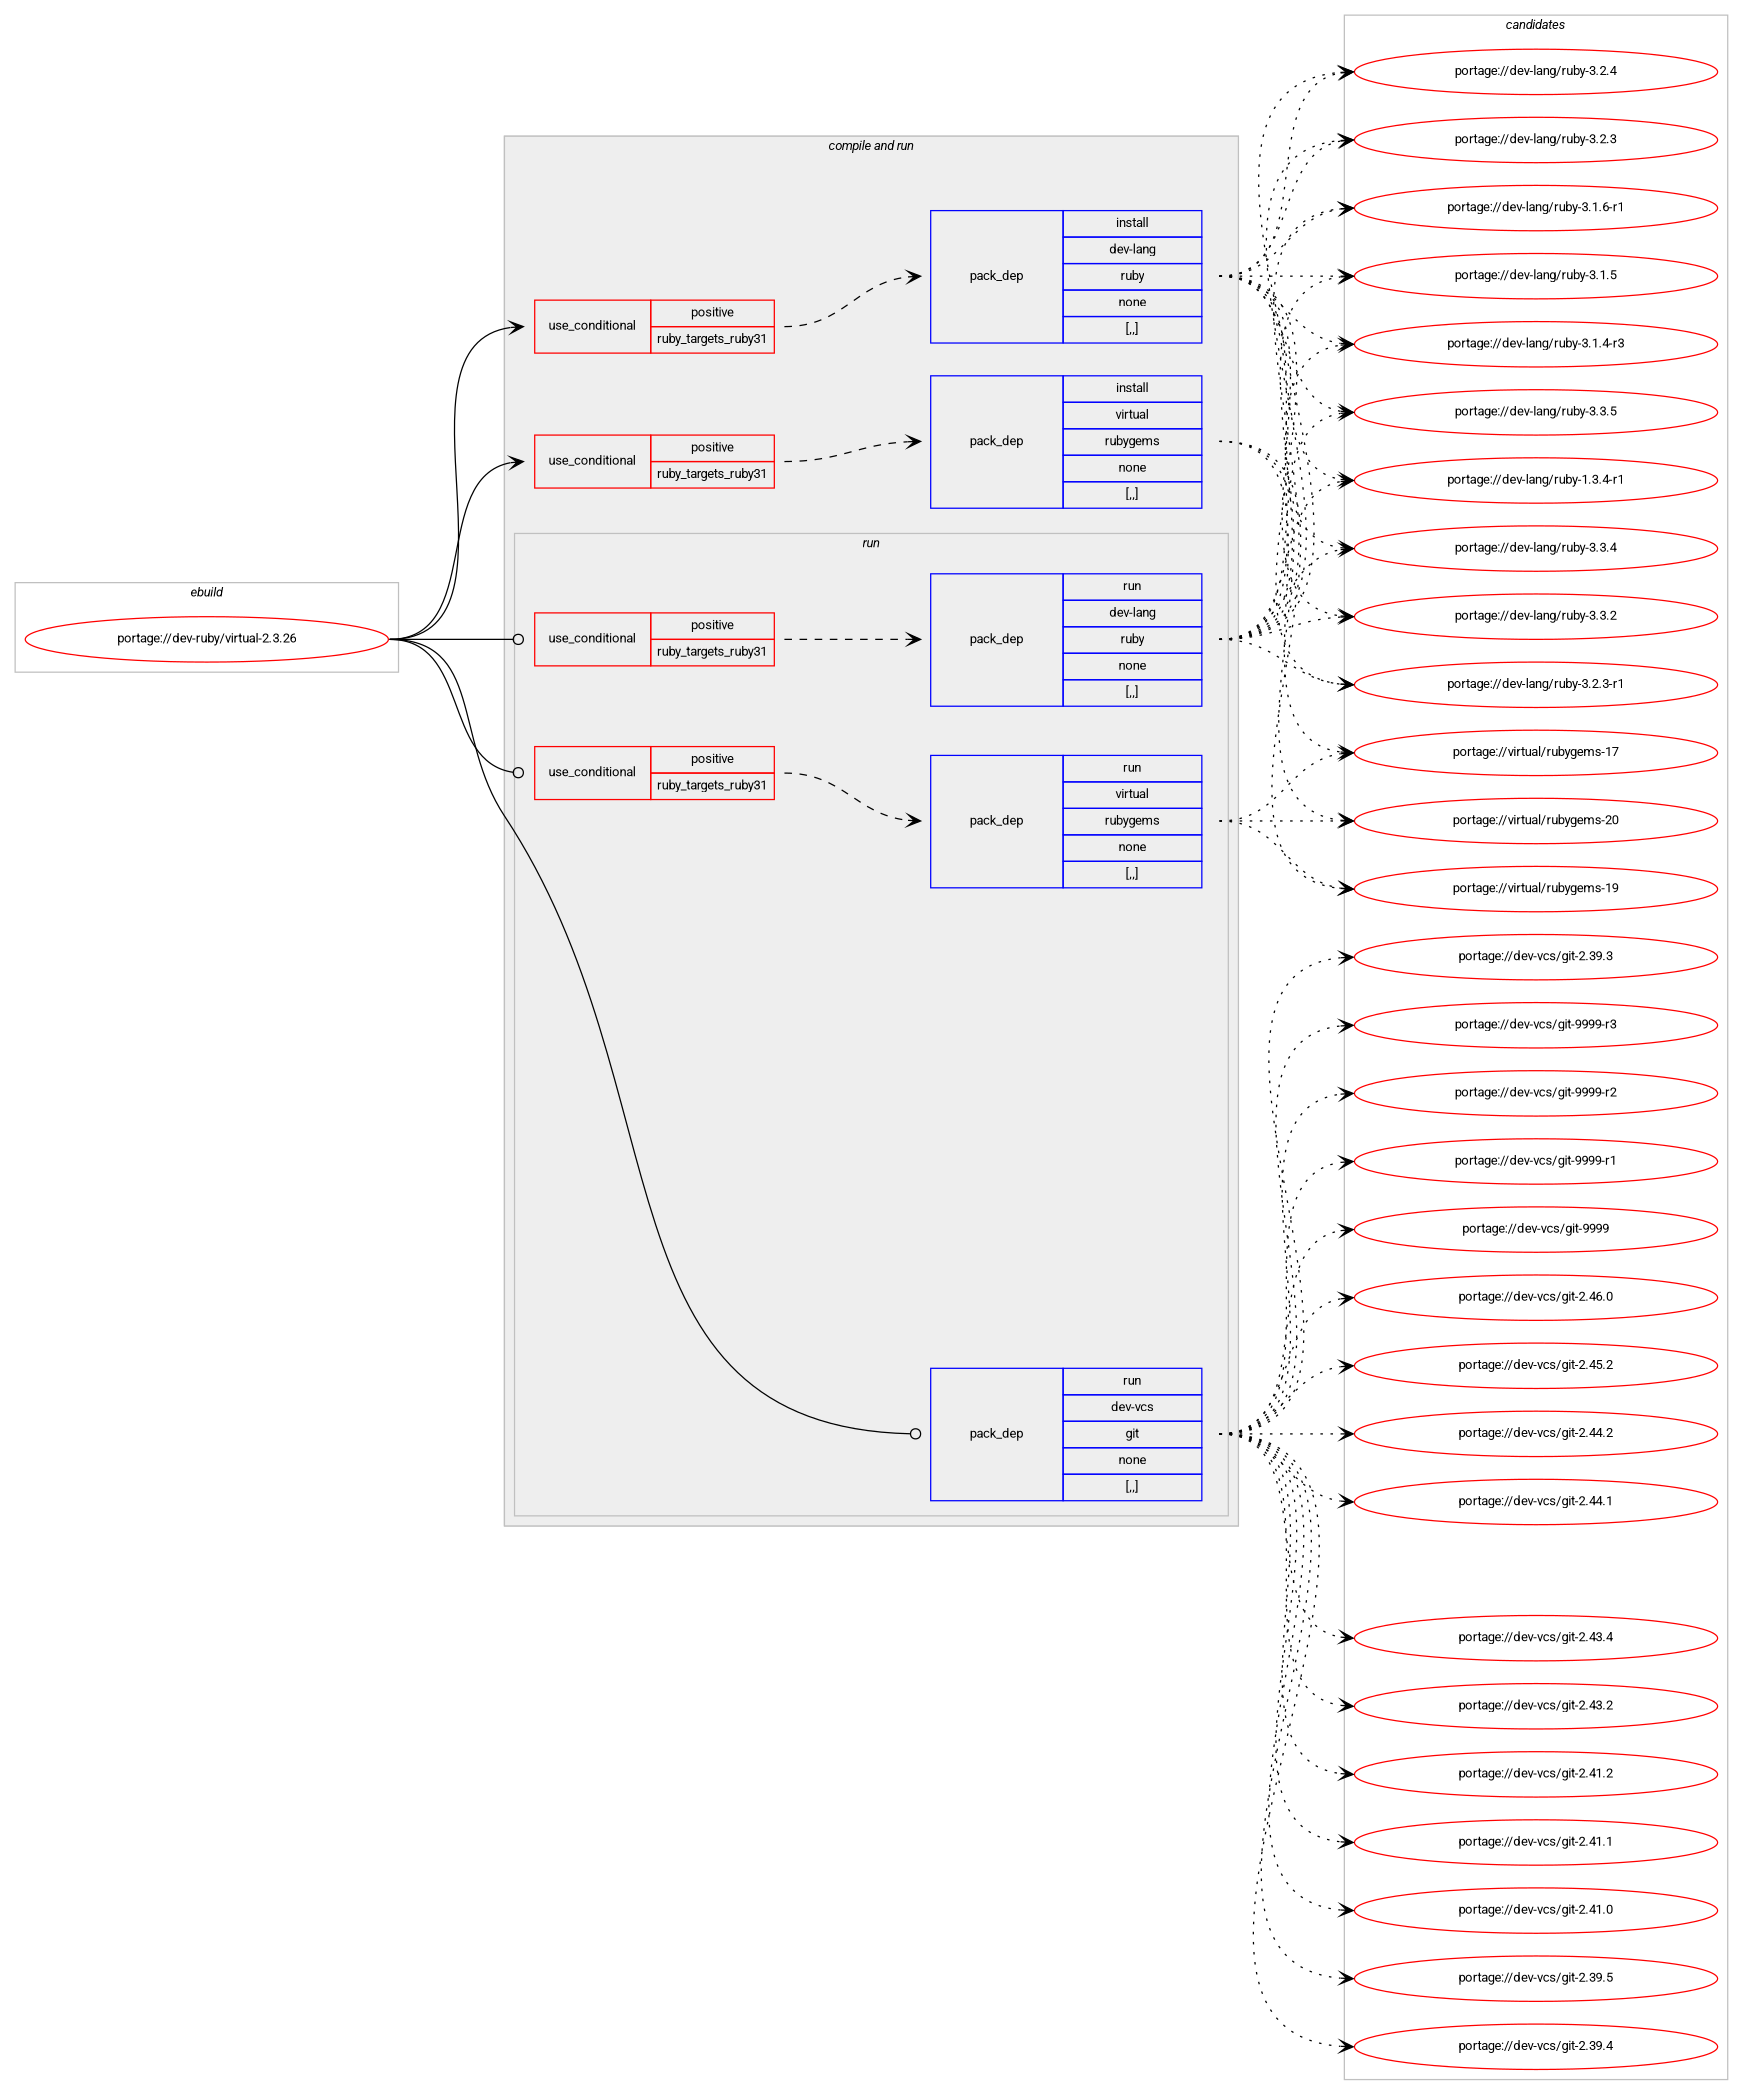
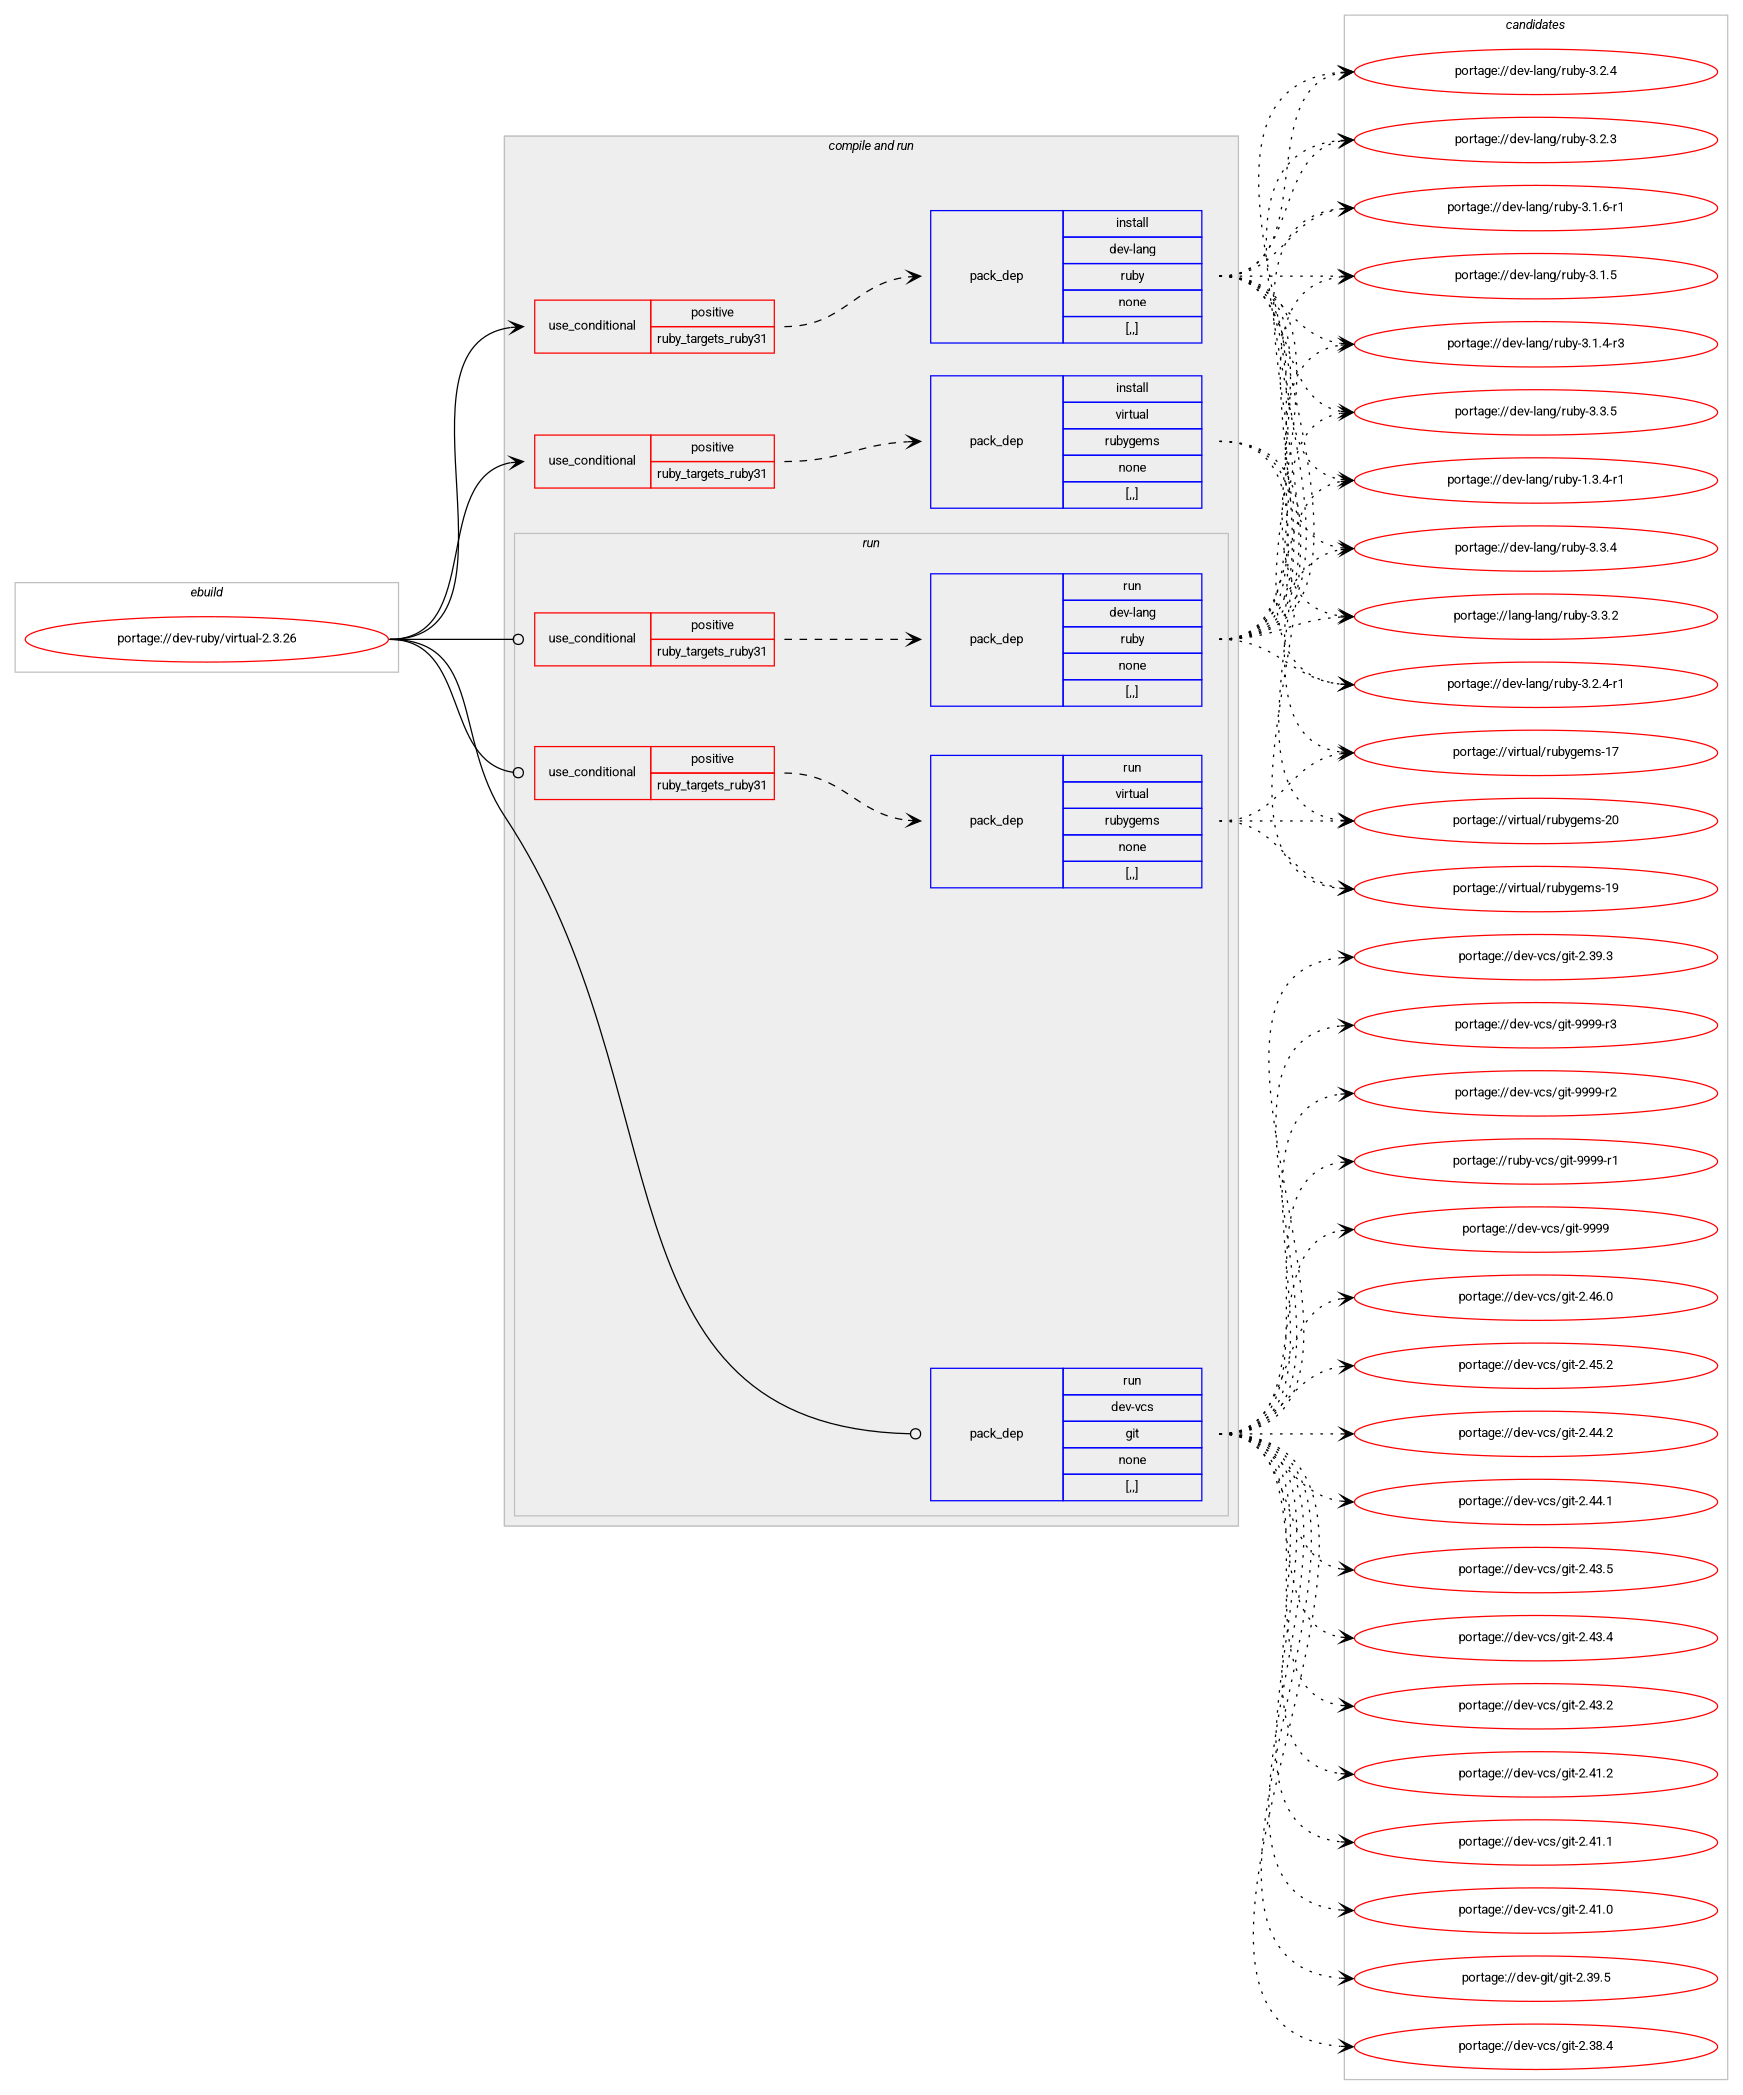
(1536, 617) -> (1536, 617)
(1536, 685) -> (1536, 685)
(1536, 1161) -> (1536, 1161)
none -> (1536, 1570)
(1536, 1979) -> (1536, 1979)
(1536, 2047) -> (1536, 2047)
